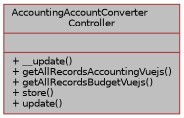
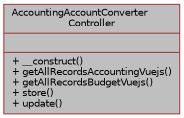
(42, 62) -> (48, 62)
